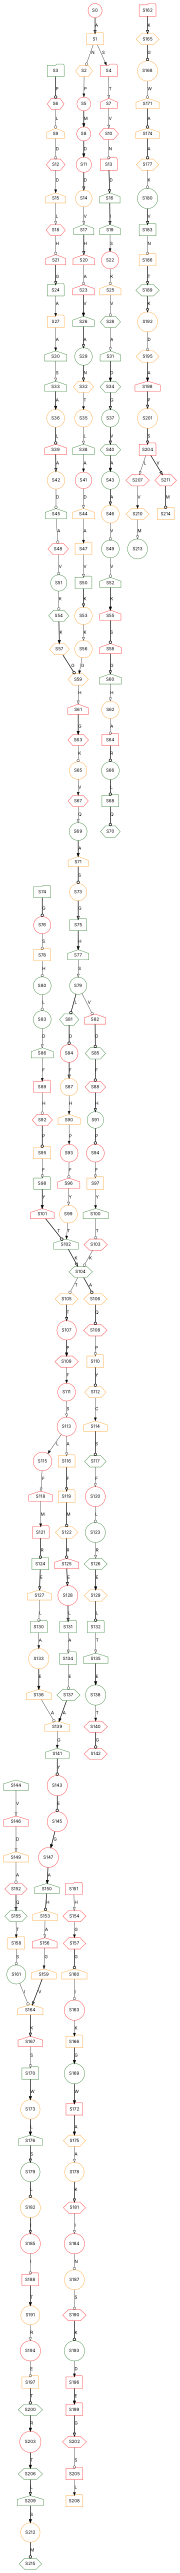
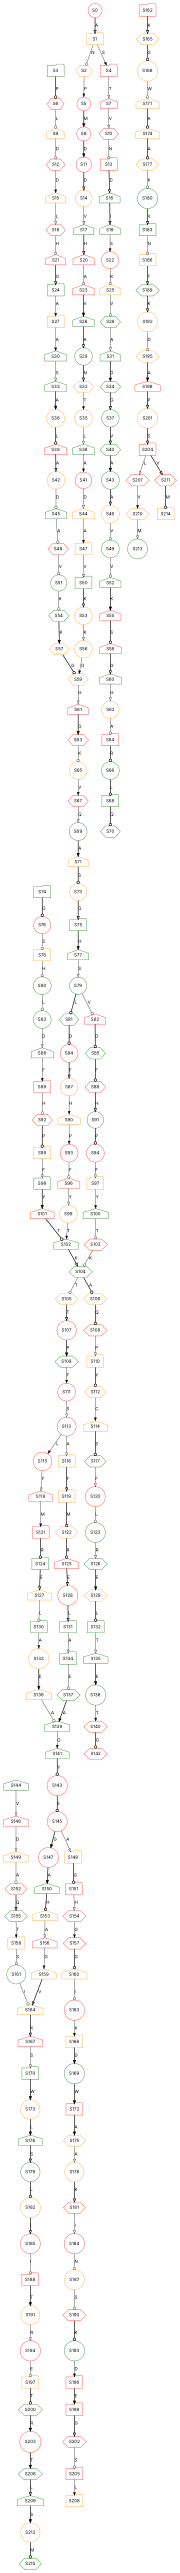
(67, 1362) -> (67, 1362)
(57, 1727) -> (57, 1727)
none -> (73, 1858)
